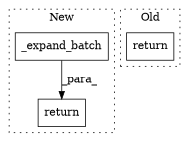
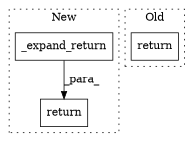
(62, 47) -> (64, 47)
